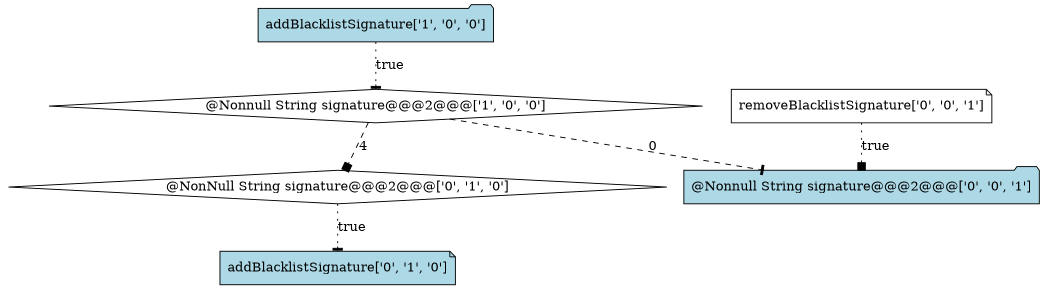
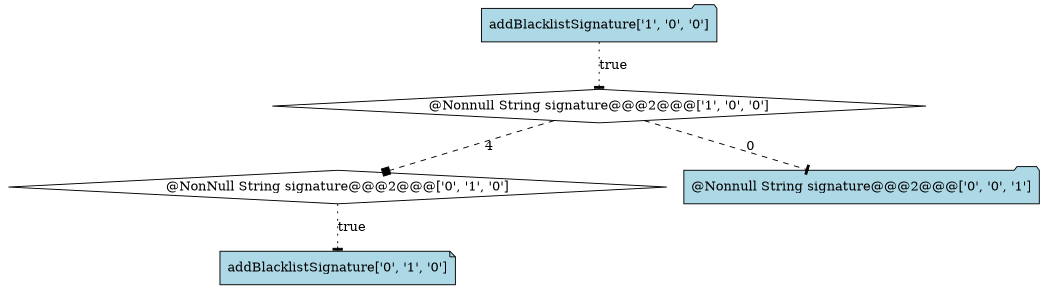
(862, 106) -> none
